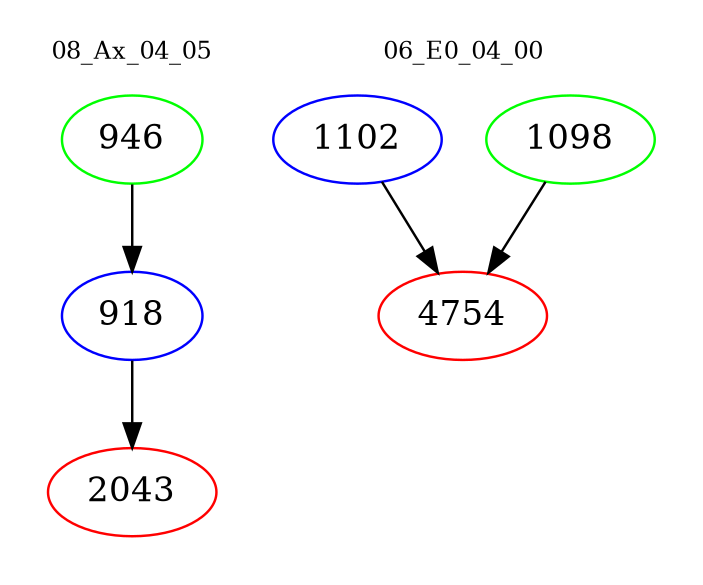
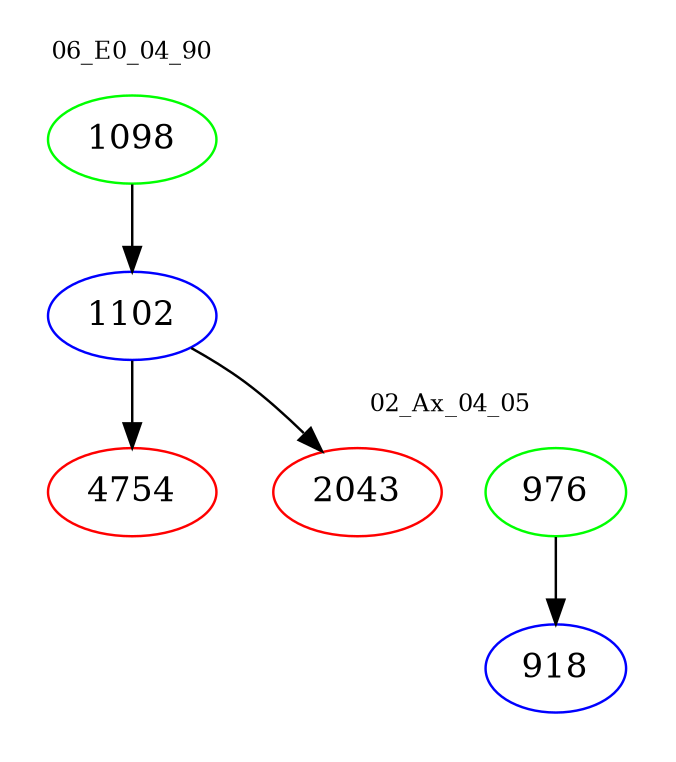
(132, 53) -> (451, 405)
(464, 53) -> (132, 53)
(132, 140) -> (556, 492)
(524, 217) -> (132, 216)
(132, 392) -> (270, 402)
